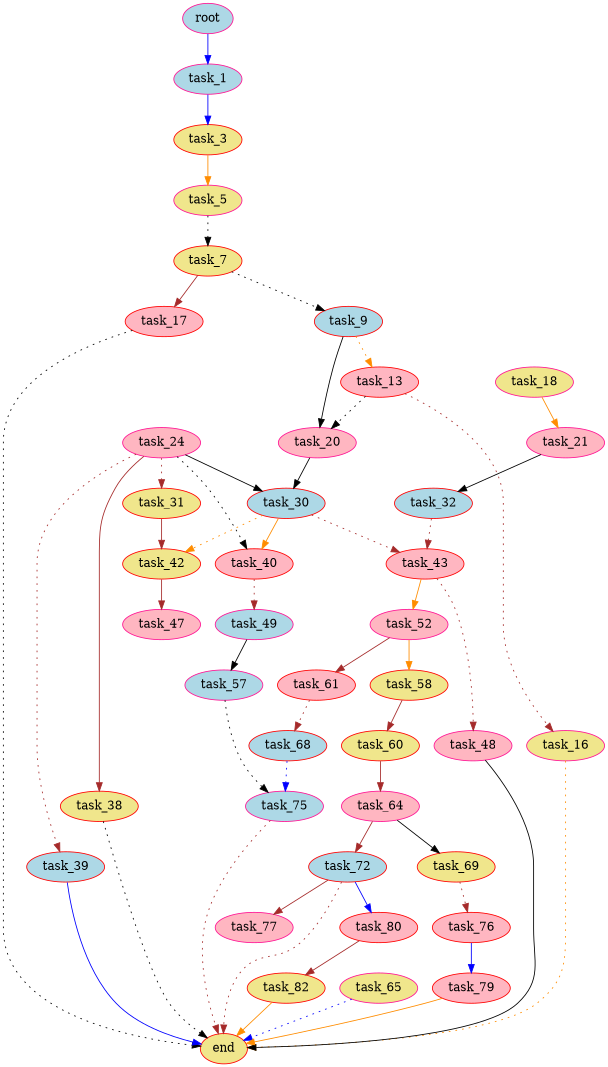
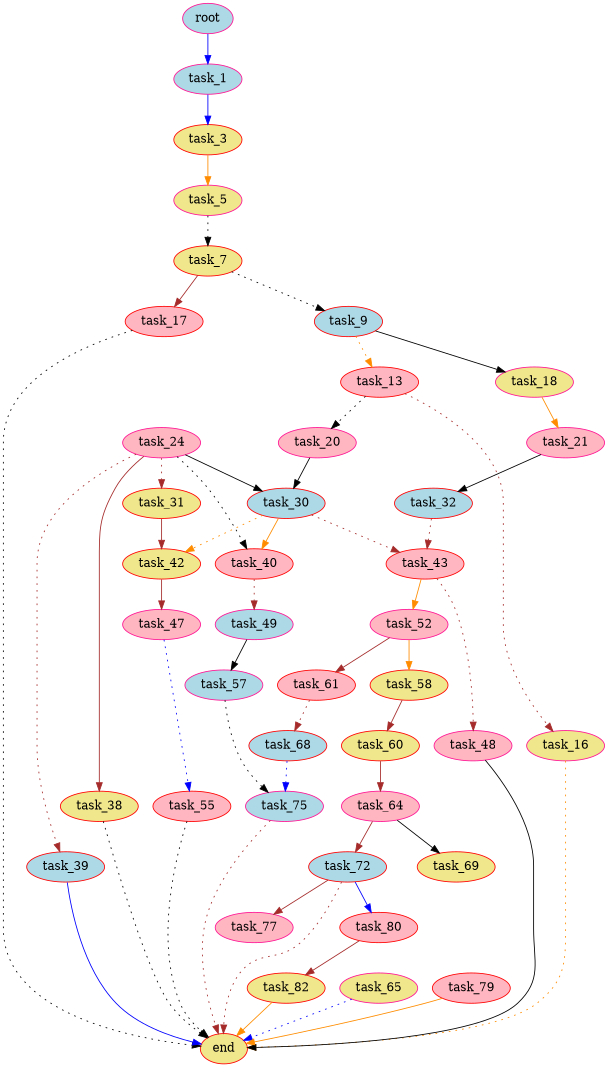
(331, 377) -> (436, 350)
none -> (192, 806)
(471, 928) -> none
